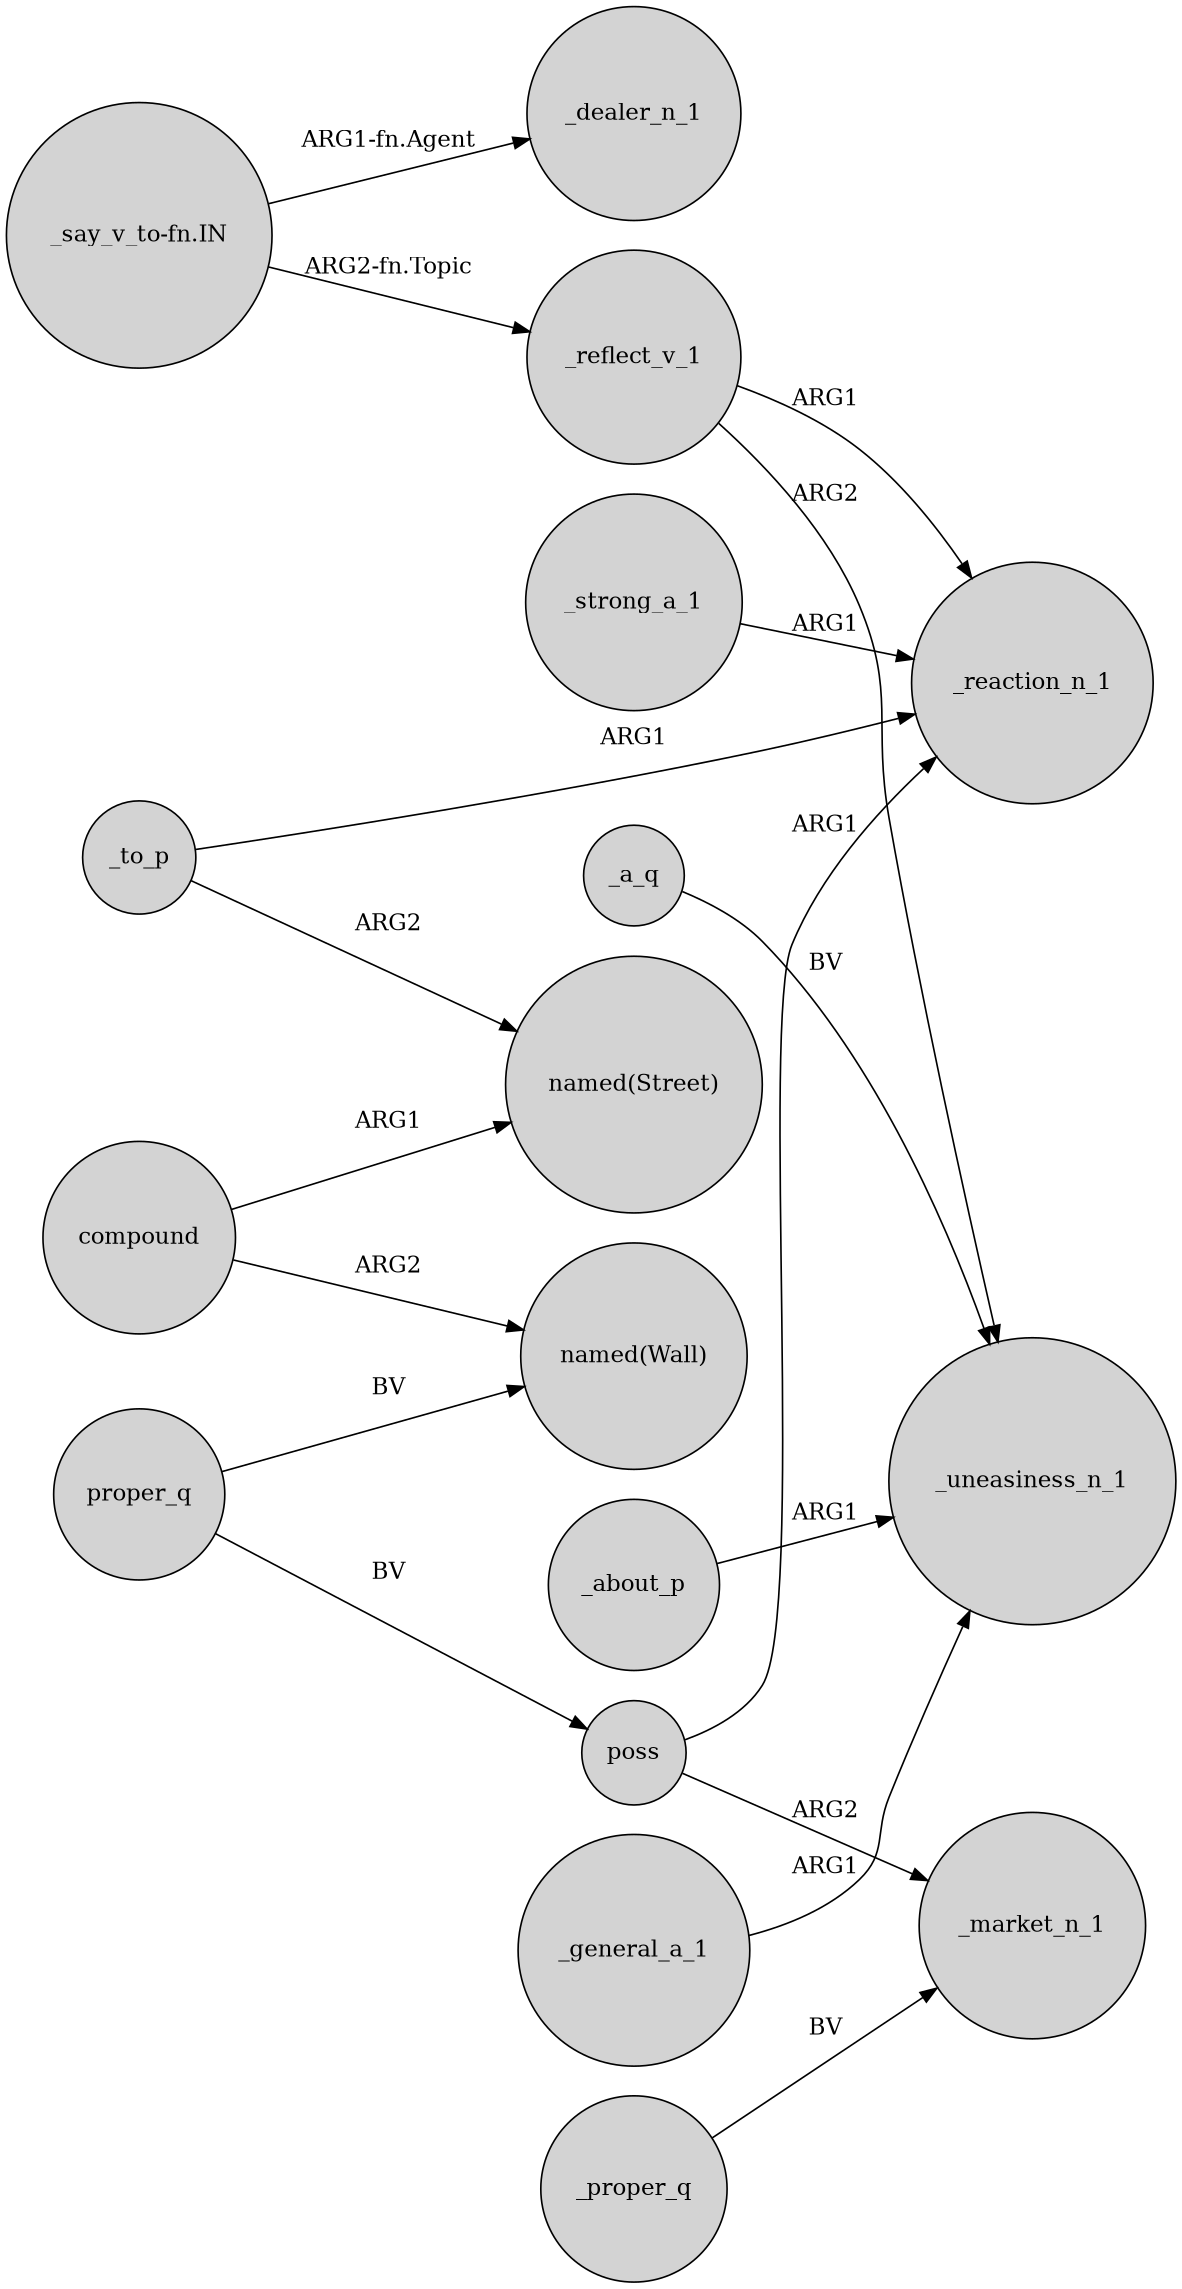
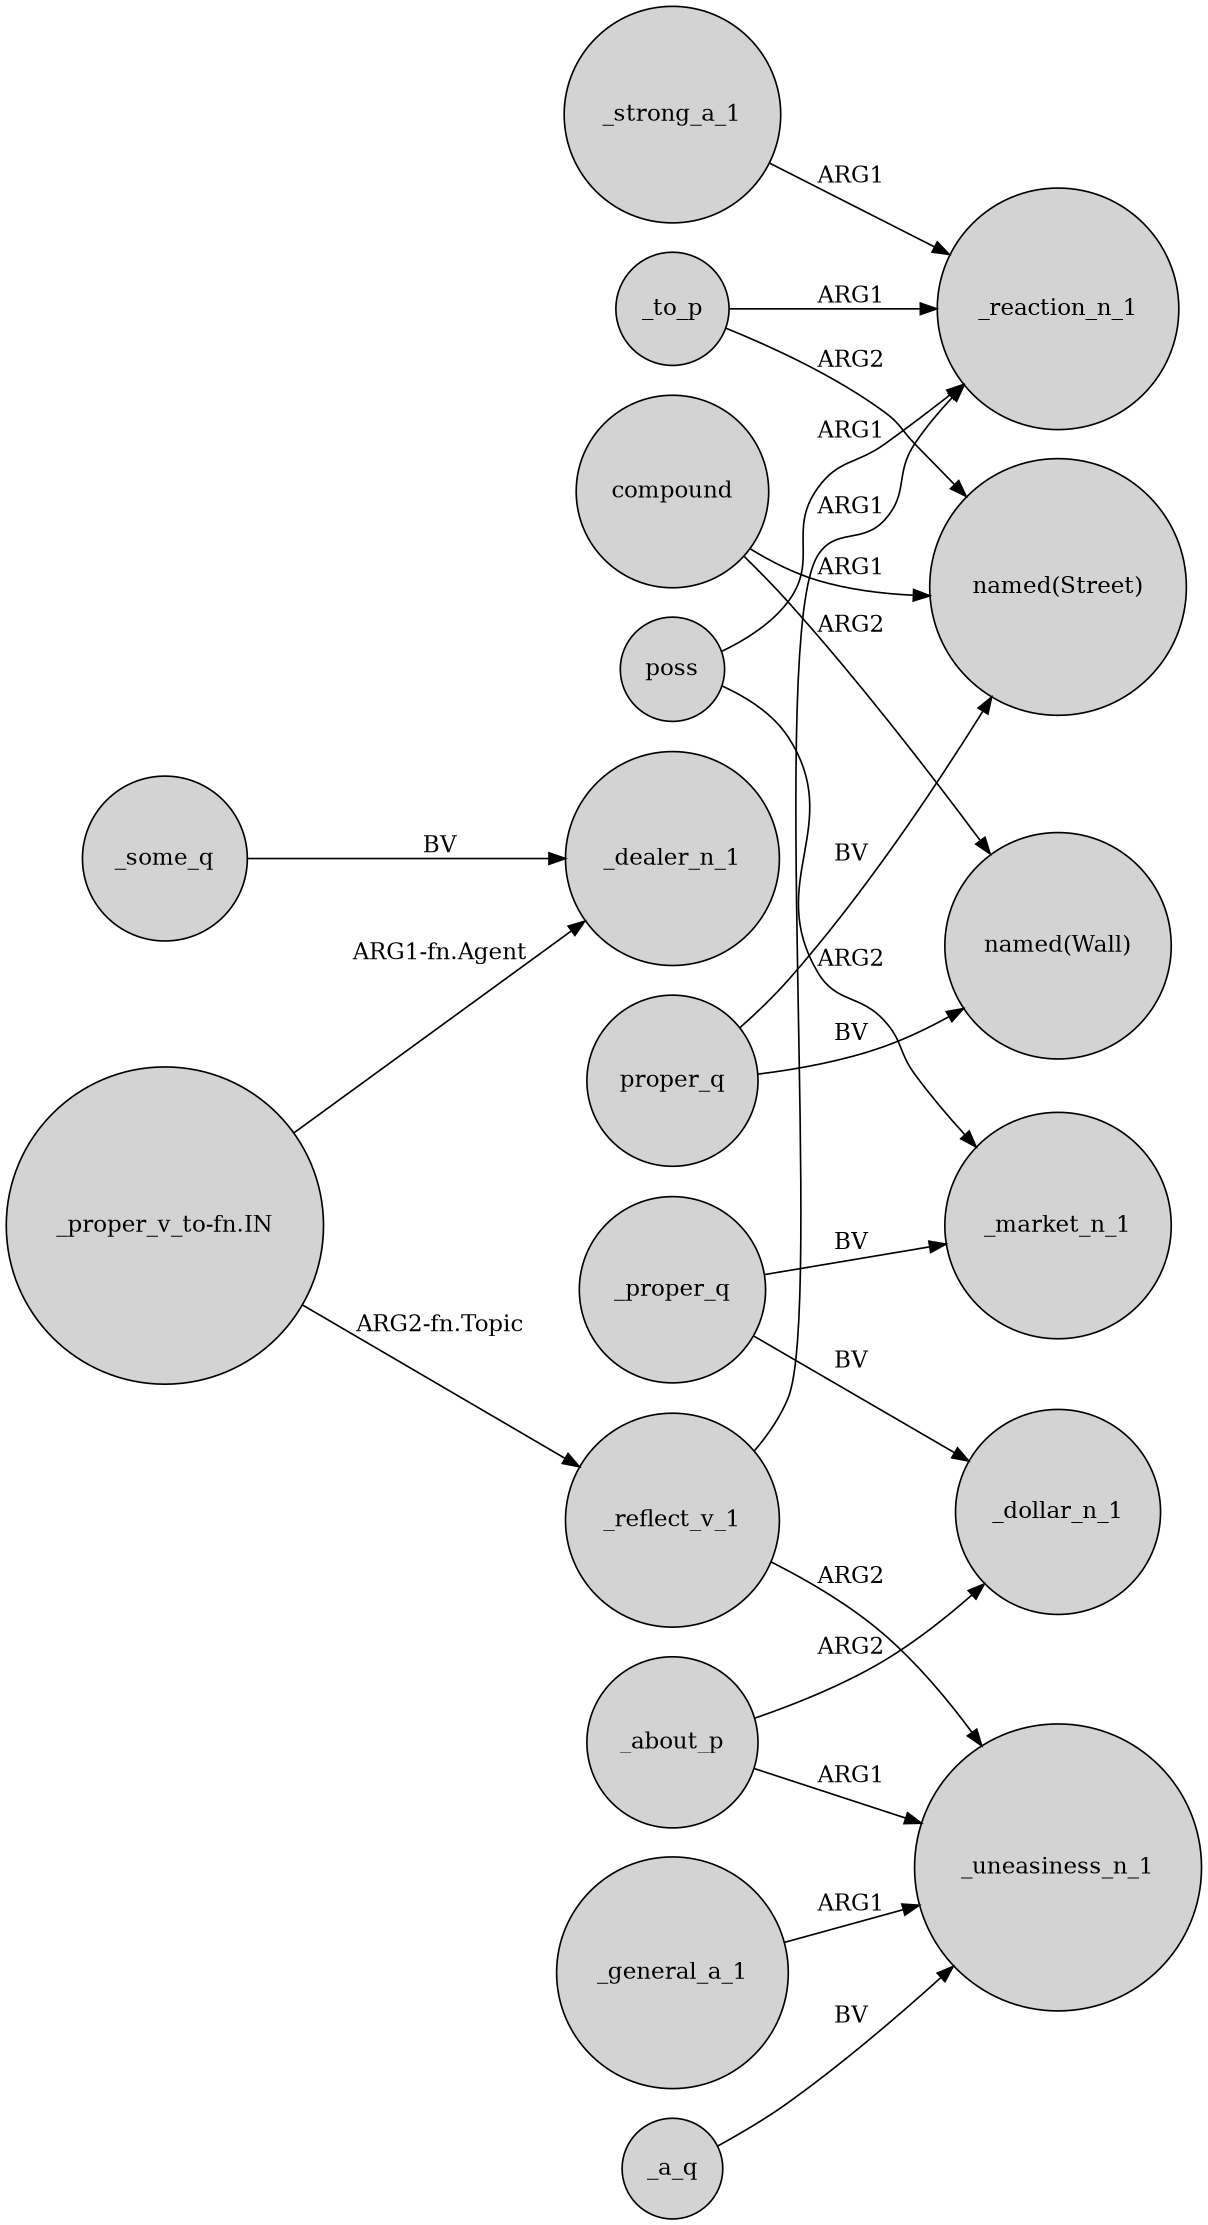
(139, 235) -> (165, 1226)
none -> (165, 859)
none -> (1058, 1512)
(394, 1627) -> (871, 877)
